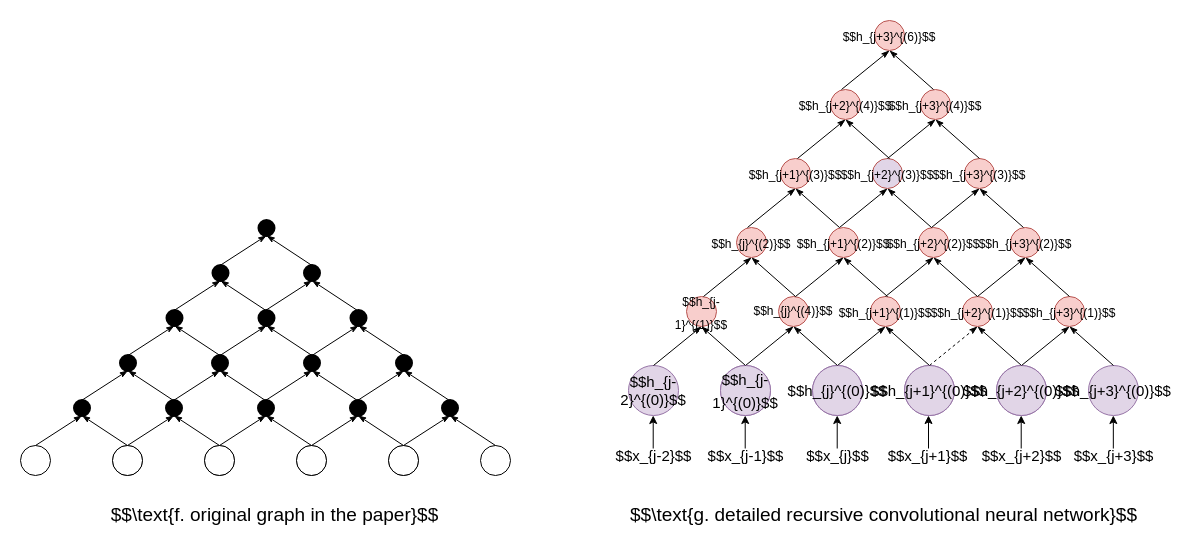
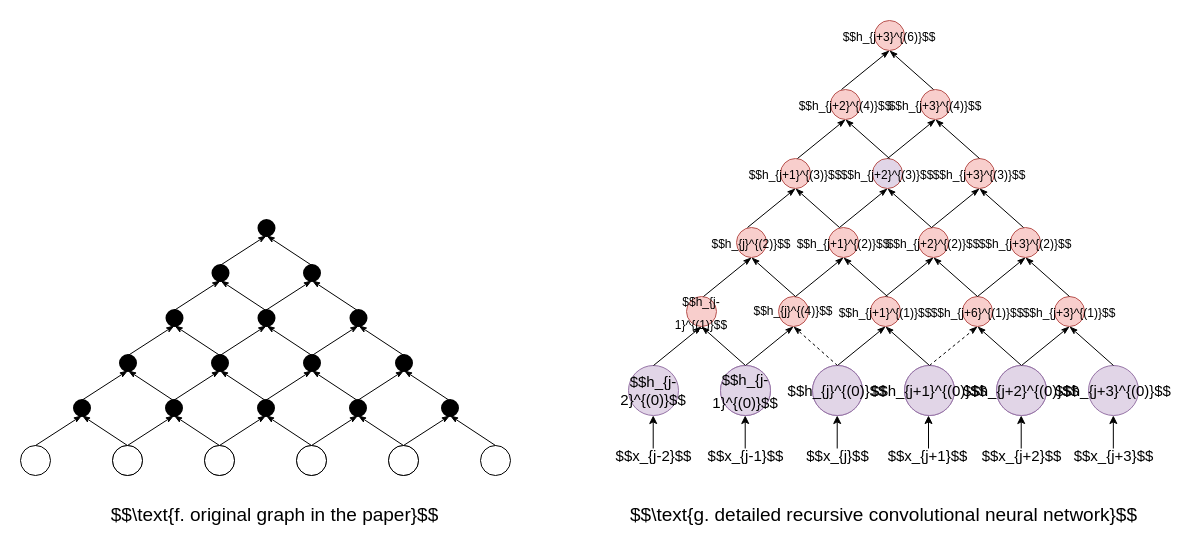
(978, 312) -> (978, 312)
(818, 348) -> (818, 348)
